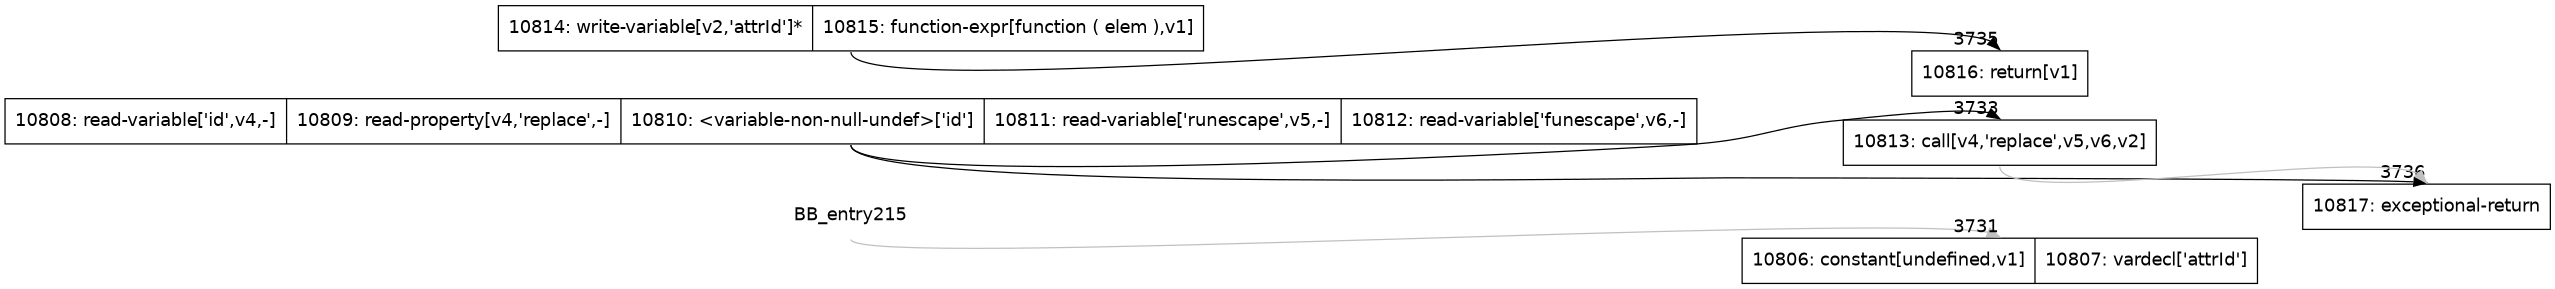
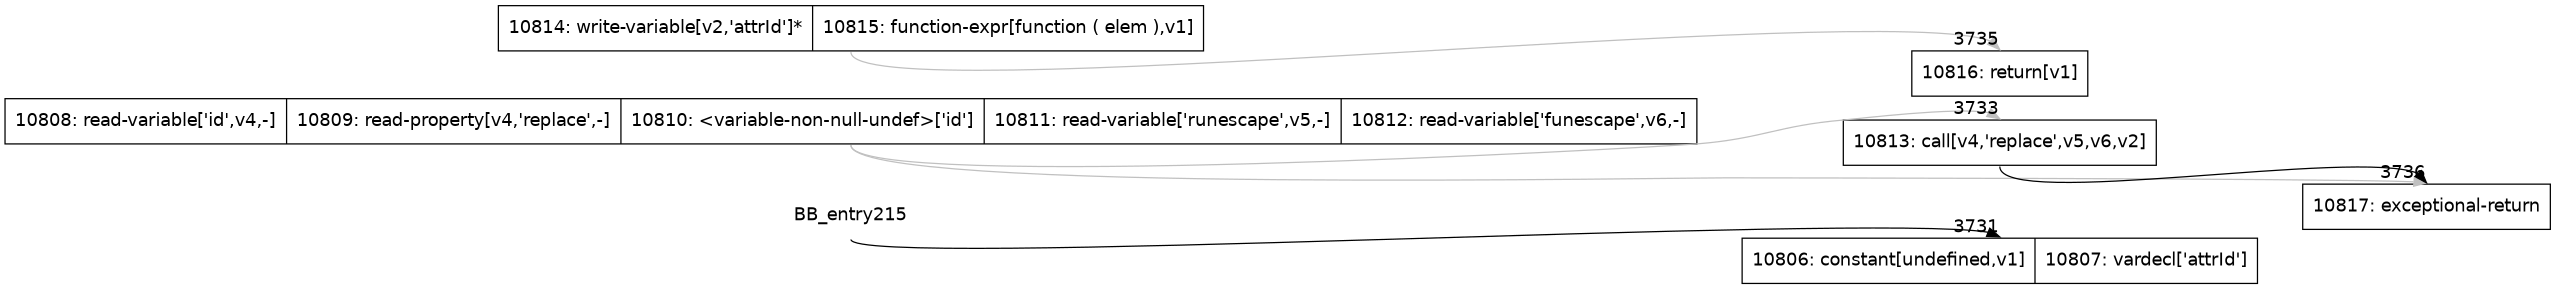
(1420, 51) -> (1420, 51)
(1420, 158) -> (1420, 158)
(2260, 171) -> (2260, 171)
(1630, 179) -> (1630, 179)
(1419, 238) -> (1419, 238)
